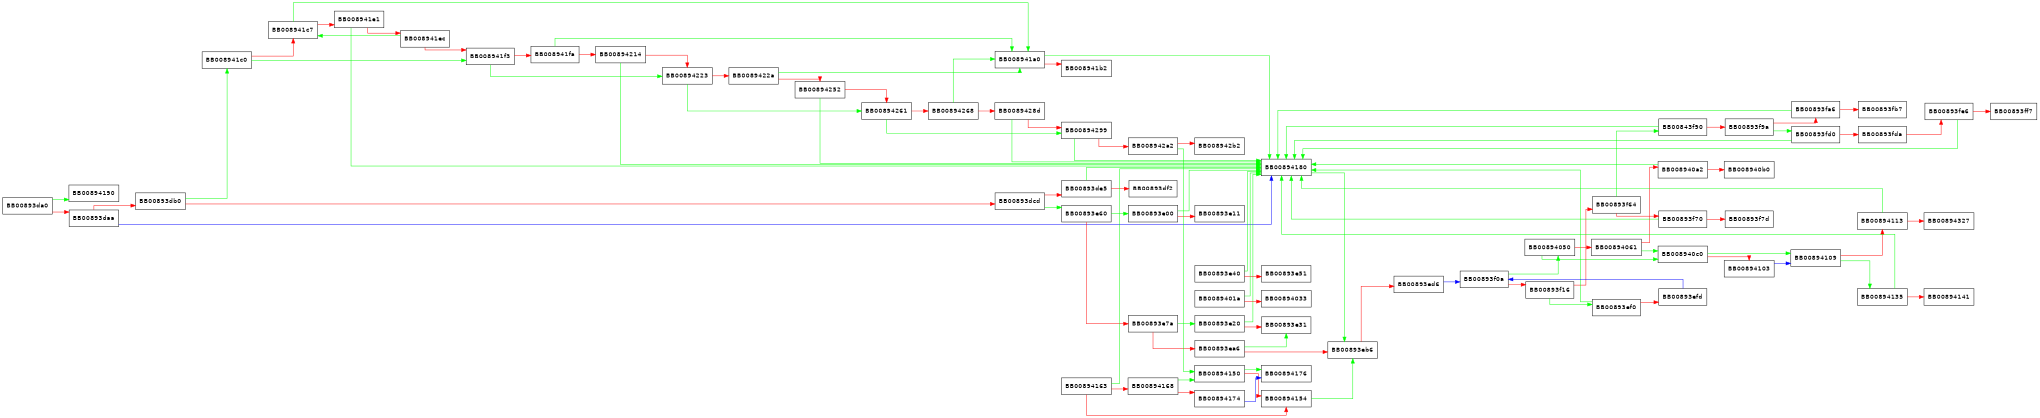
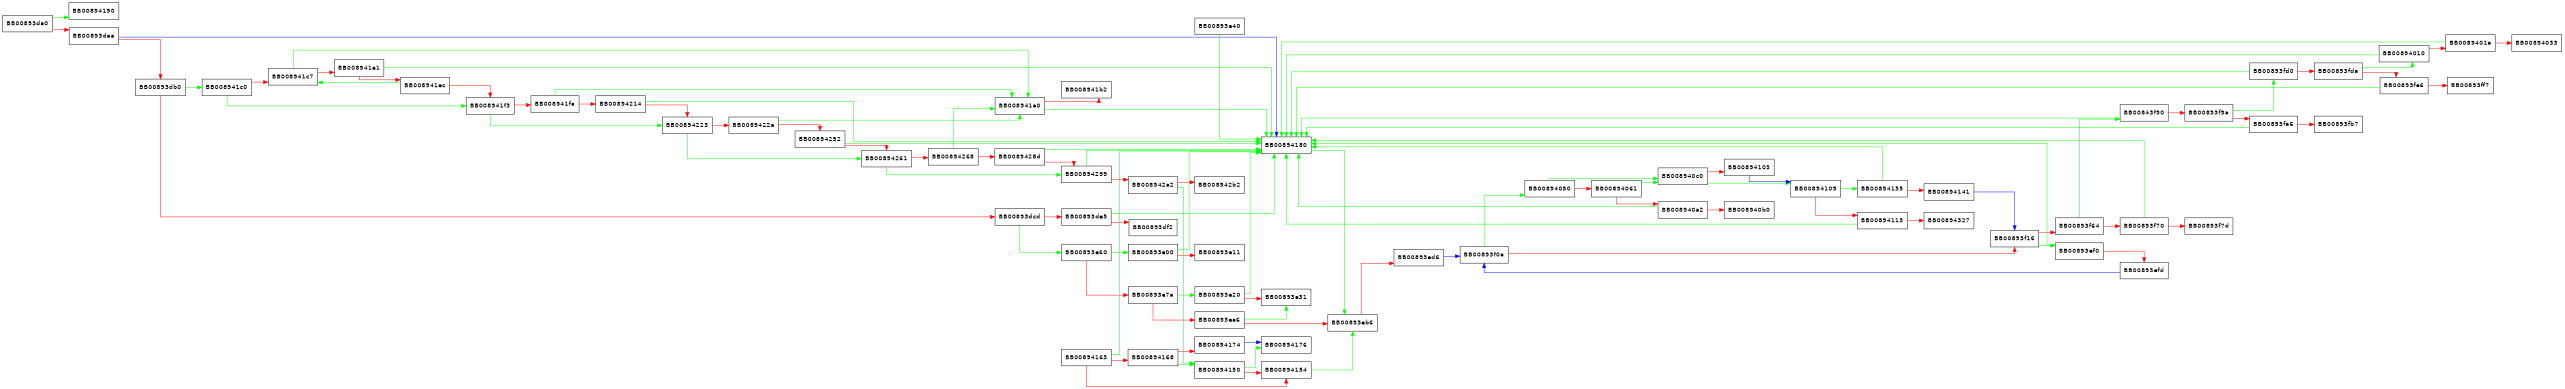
none -> (2404, 54)
none -> (2011, 192)
(1286, 274) -> none
